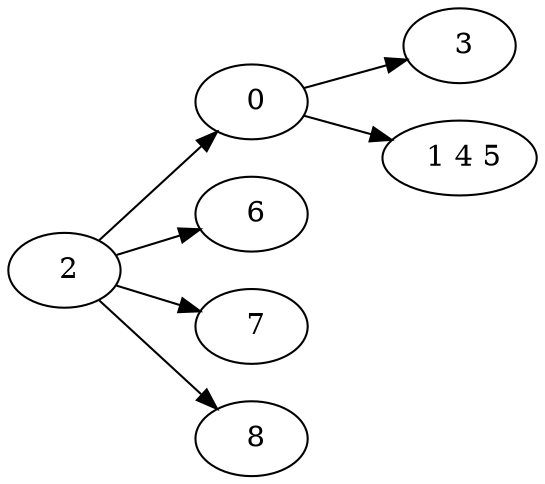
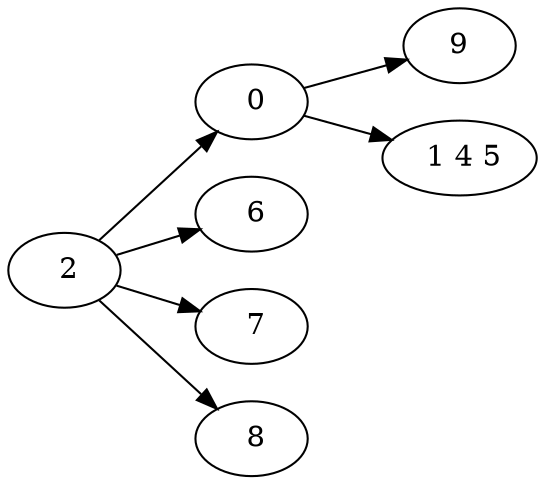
(460, 46) -> (460, 46)
